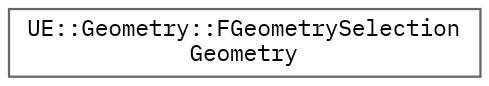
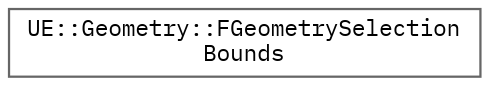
(245, 43) -> (245, 43)
